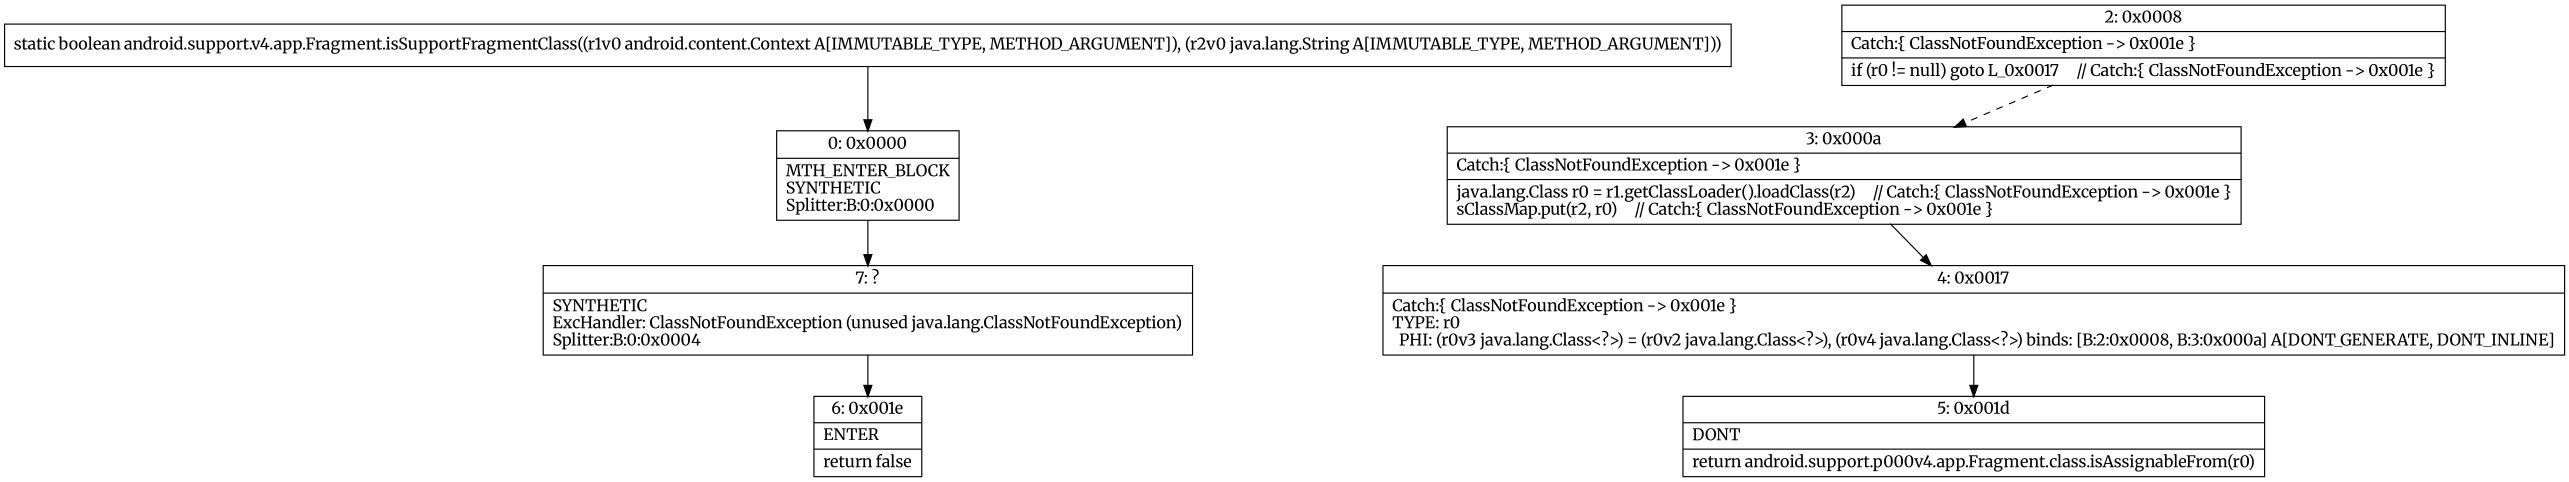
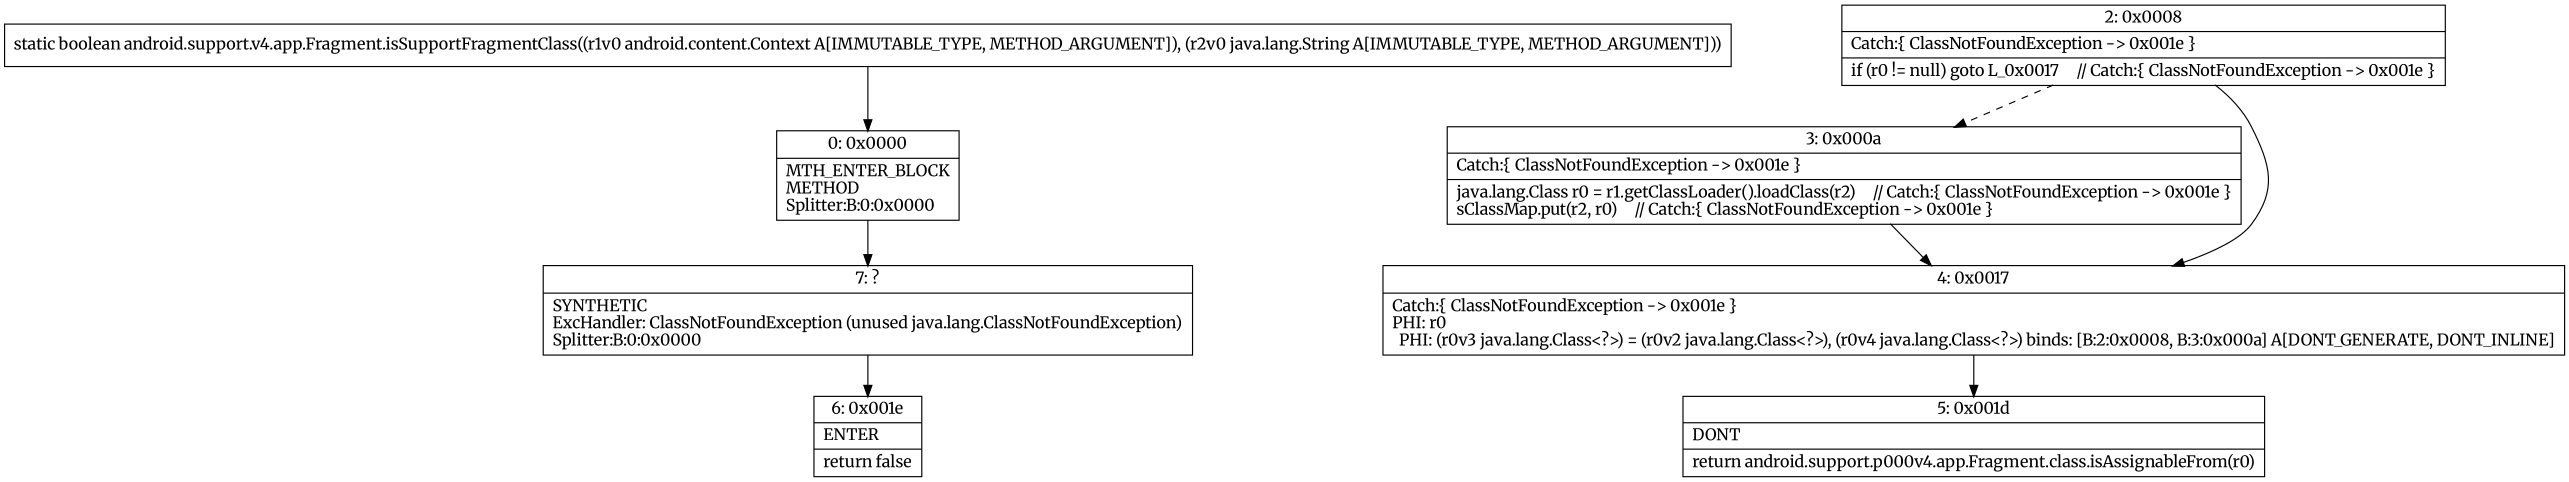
none -> (2268, 187)
(833, 189) -> (823, 189)
(1428, 324) -> (1421, 324)
(627, 341) -> (627, 341)
